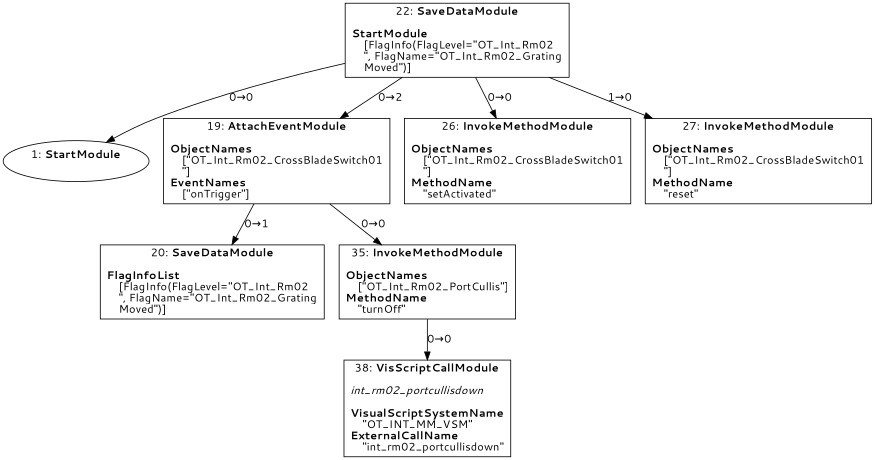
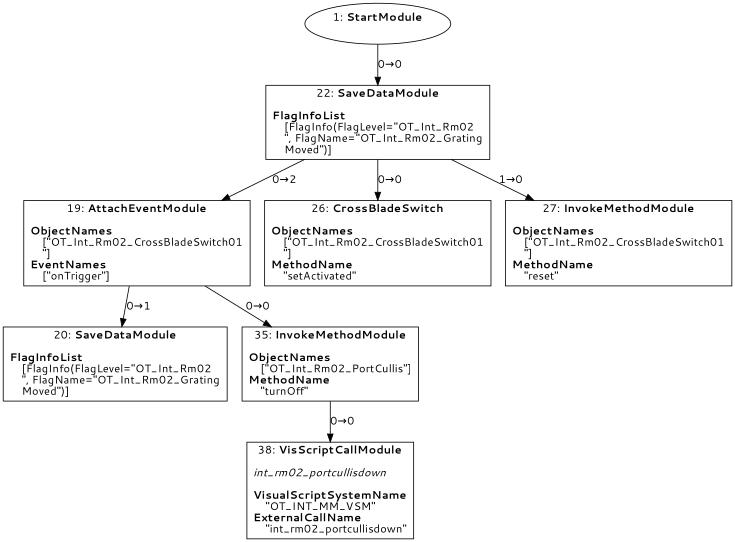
(390, 34) -> (309, 116)
(227, 94) -> (378, 61)
(528, 126) -> (388, 209)
